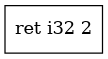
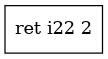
(54, 29) -> (54, 29)
